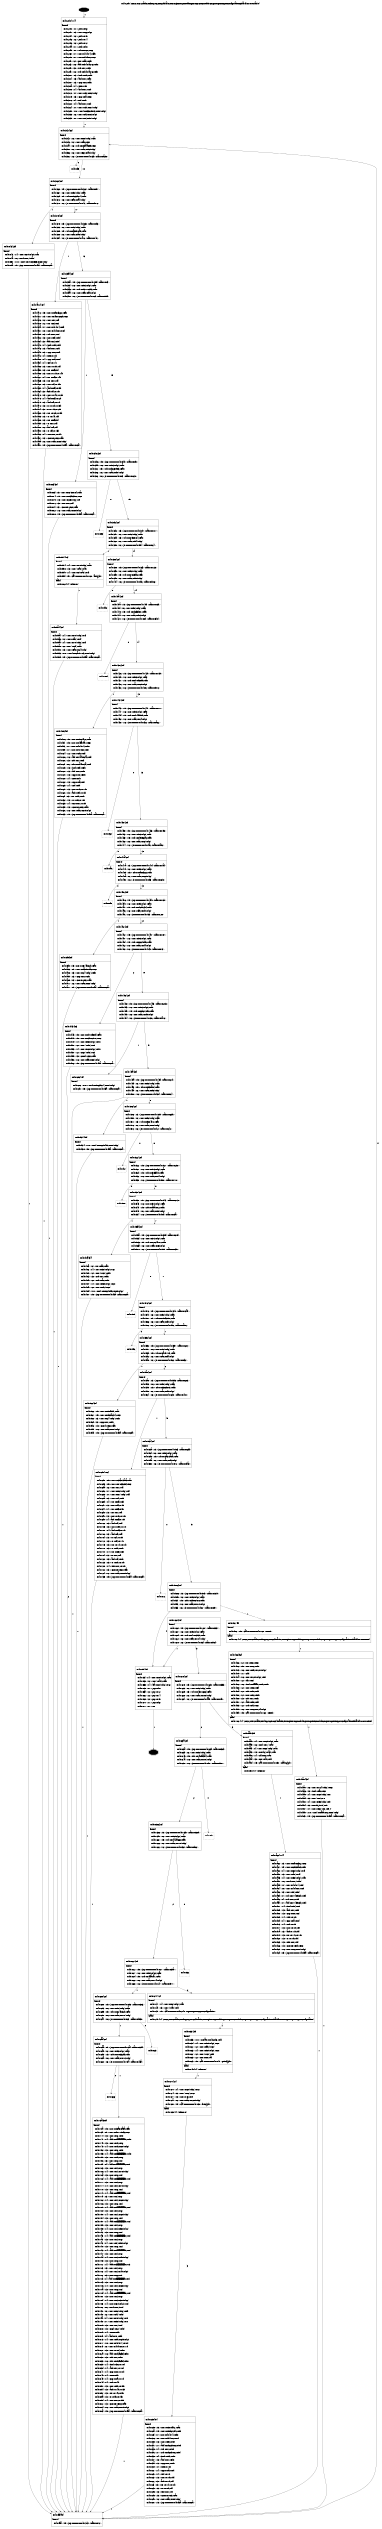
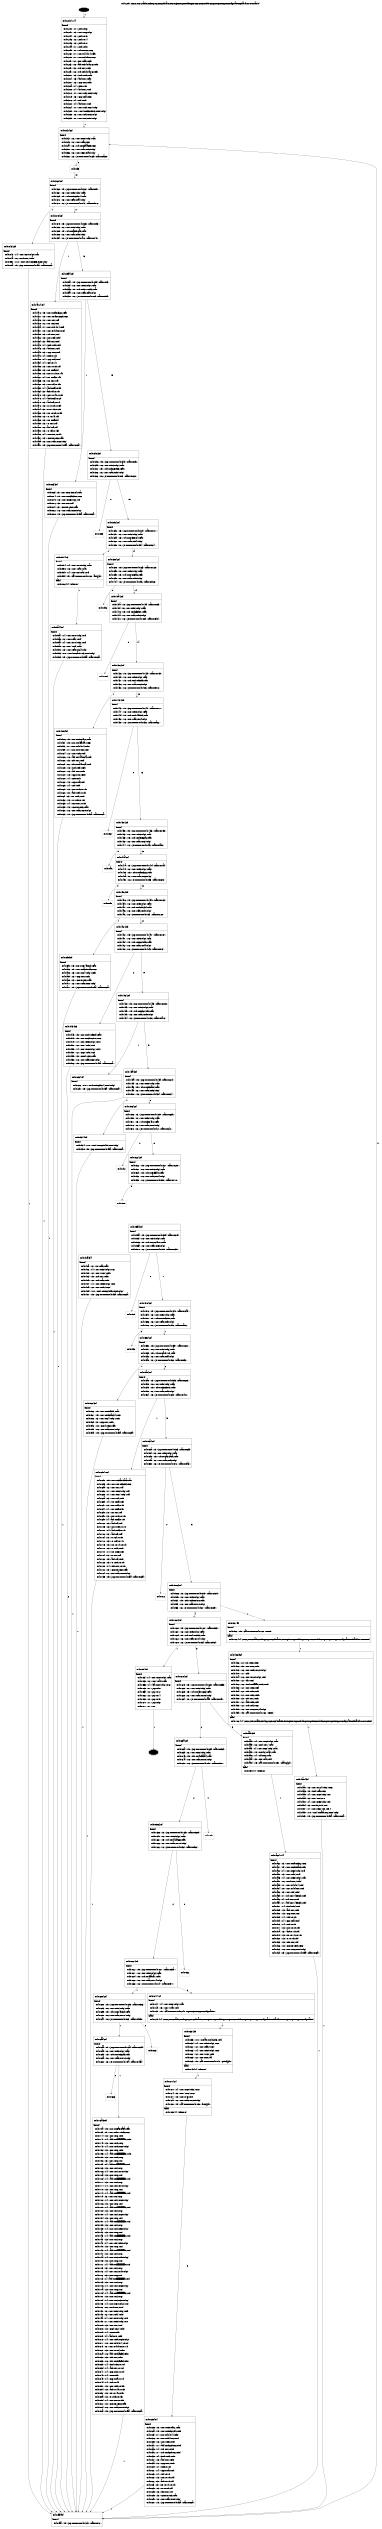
(81, 169) -> (75, 175)
(155, 1204) -> none
(157, 1637) -> (194, 1614)
